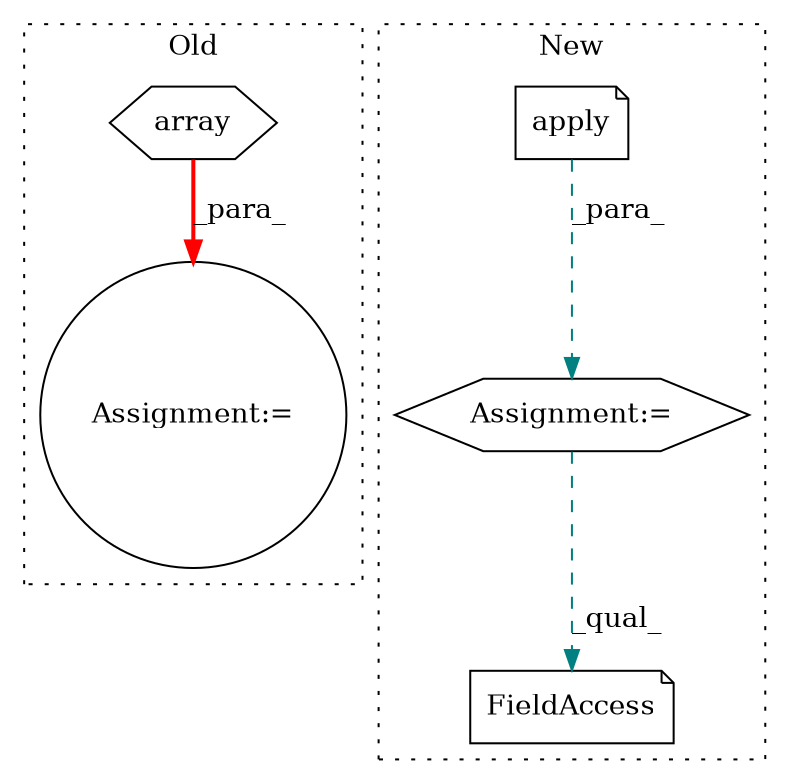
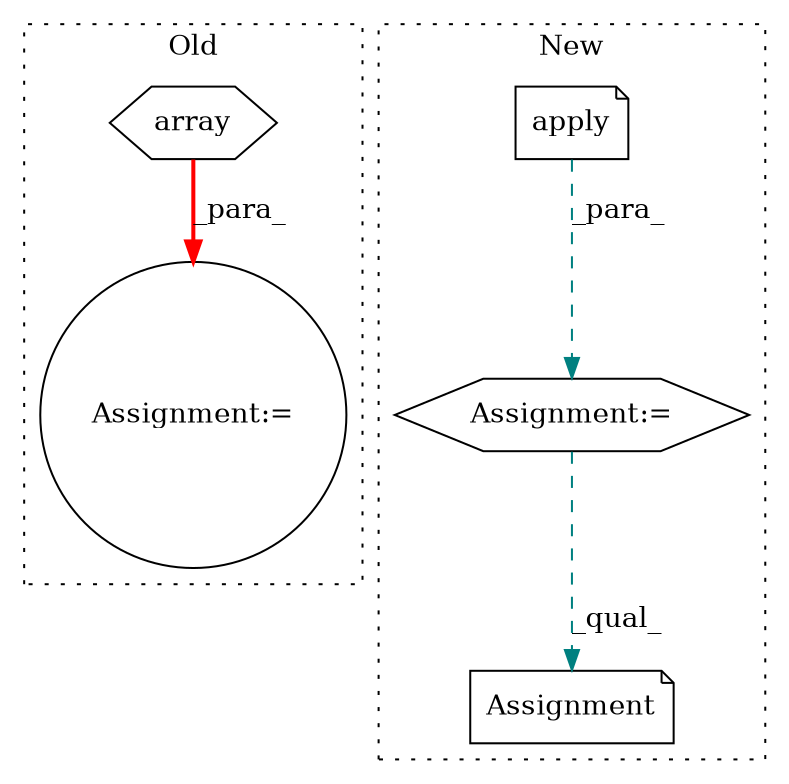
(572, 707) -> (572, 707)
